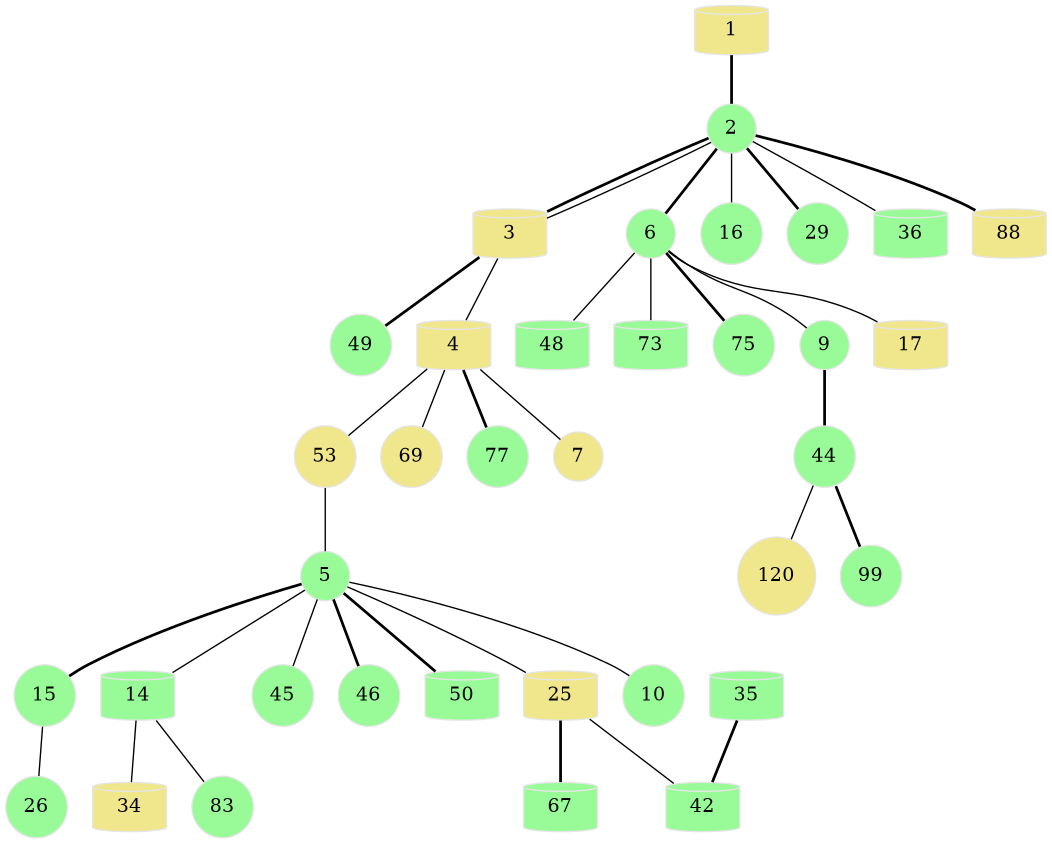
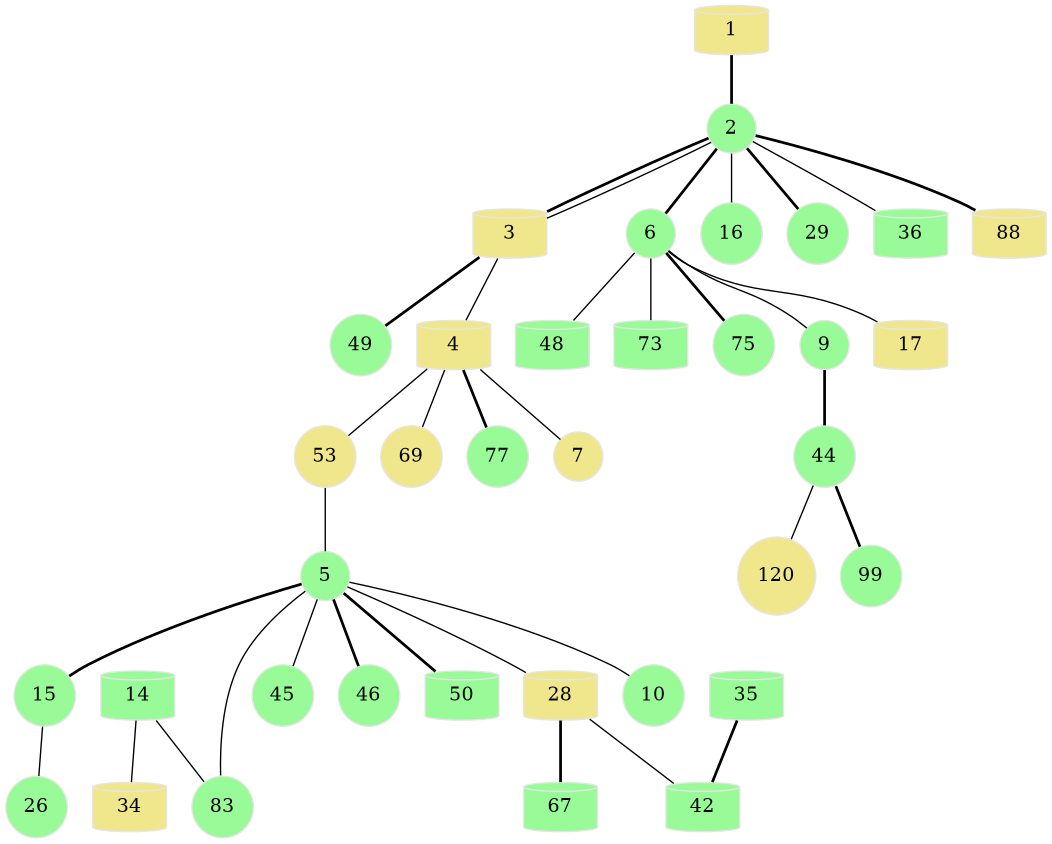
(239, 631) -> (236, 671)
(561, 696) -> (561, 696)
